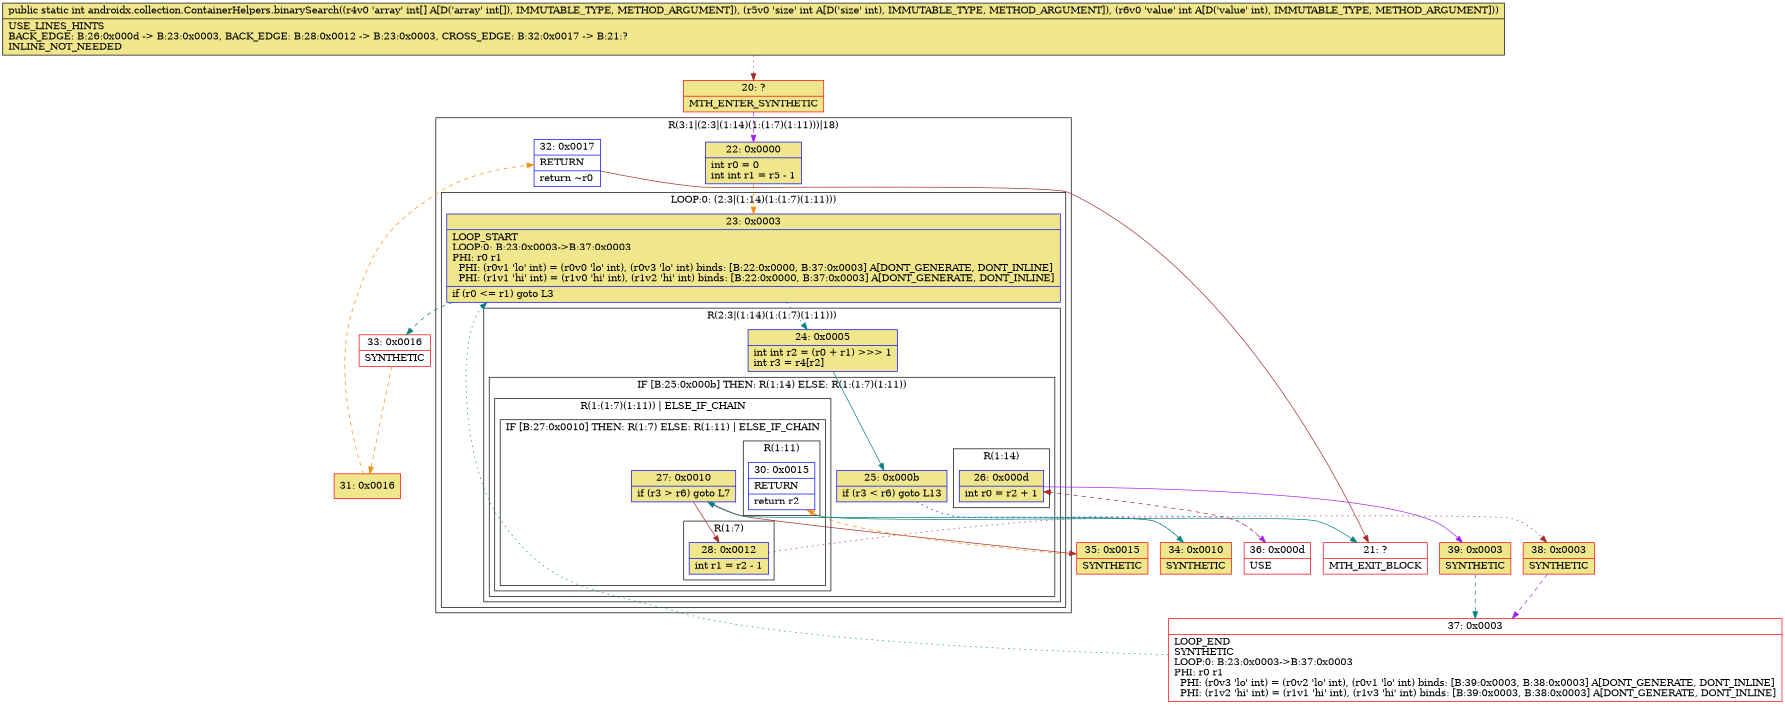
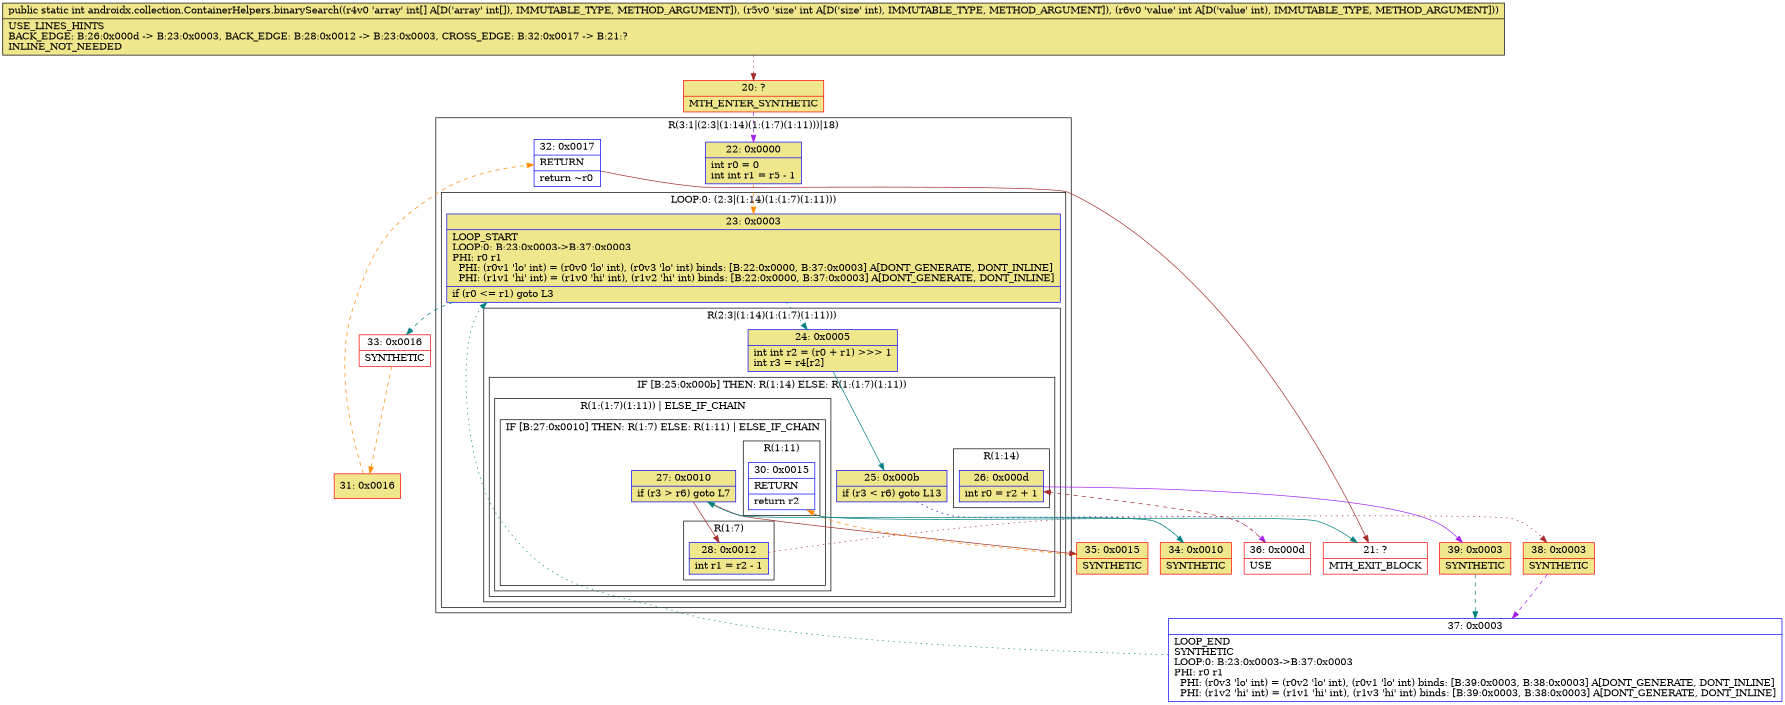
(1475, 660) -> (1475, 660)
